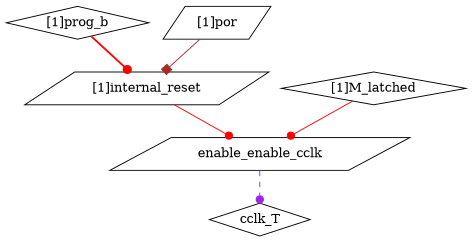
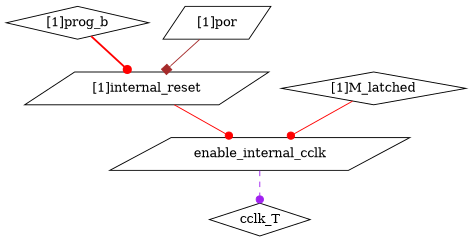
(260, 154) -> (260, 154)
